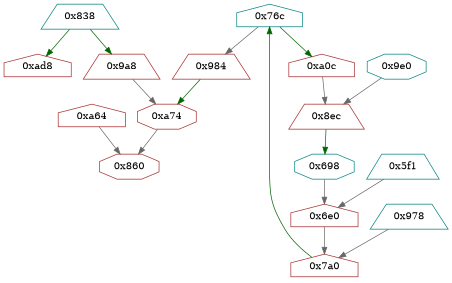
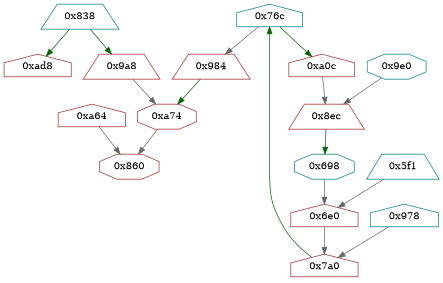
(409, 217) -> (404, 217)
